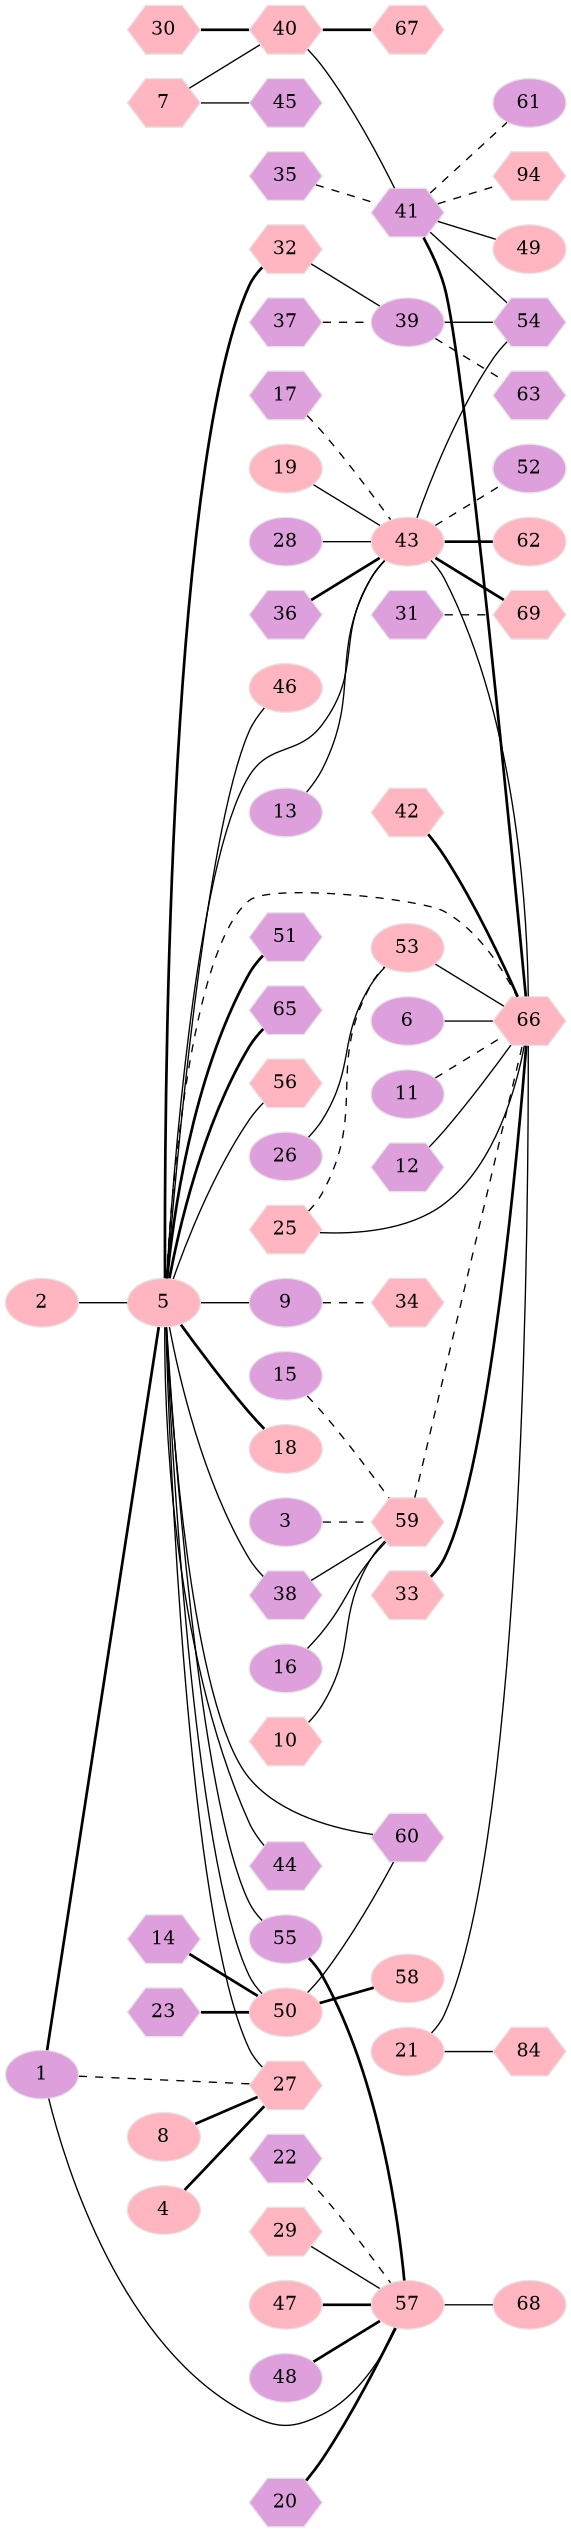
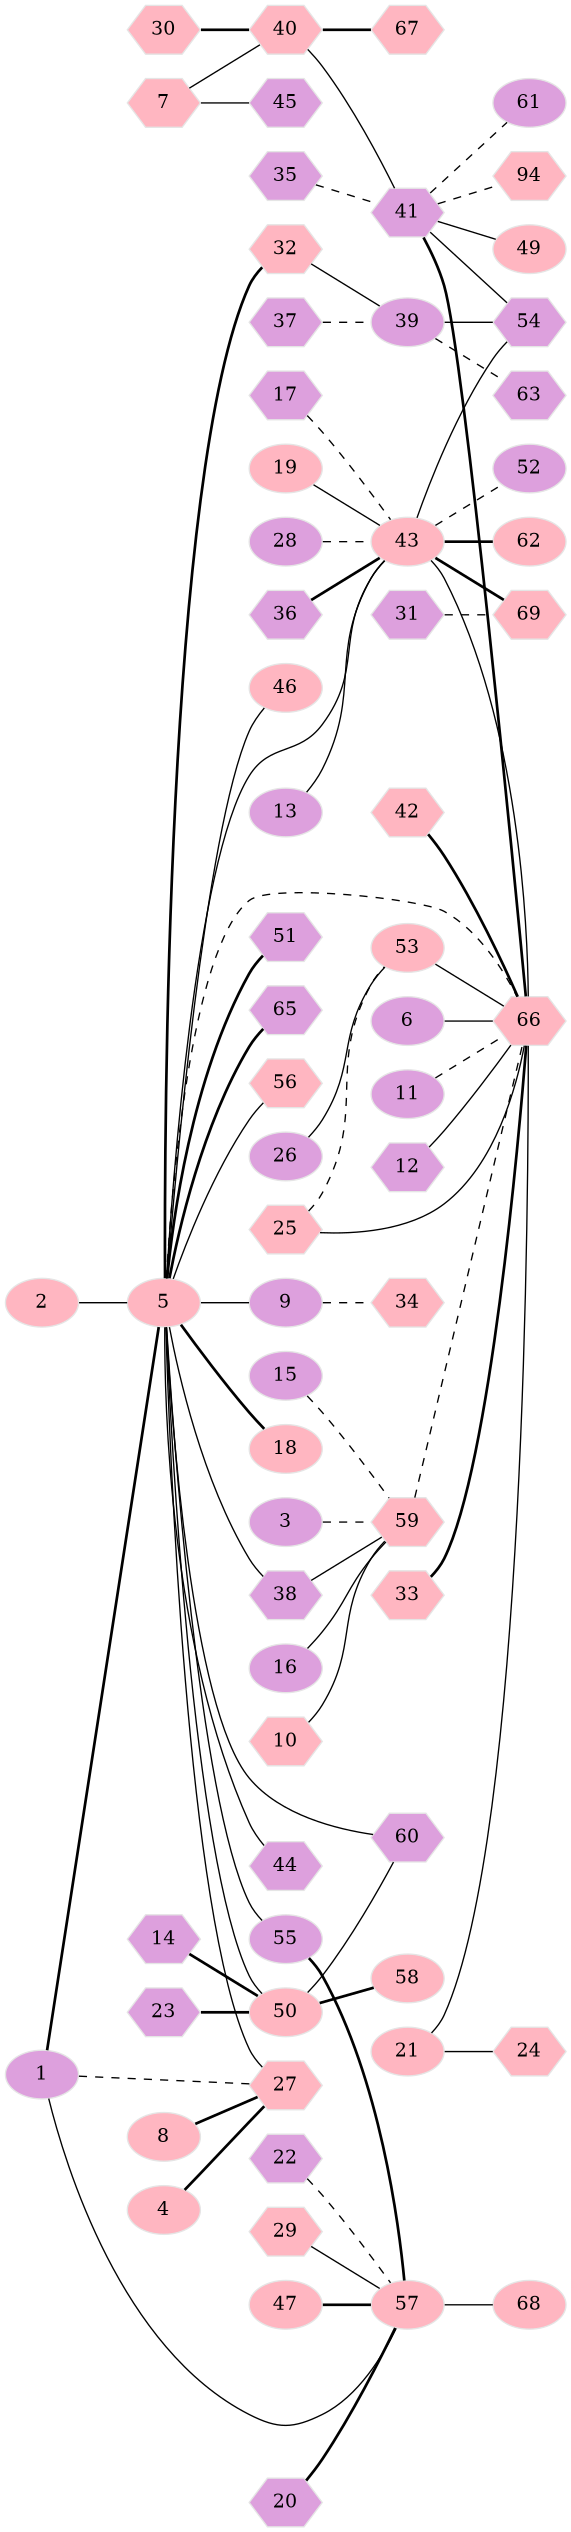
(347, 542) -> (347, 542)
(529, 2052) -> (529, 2052)
(286, 2378) -> none
